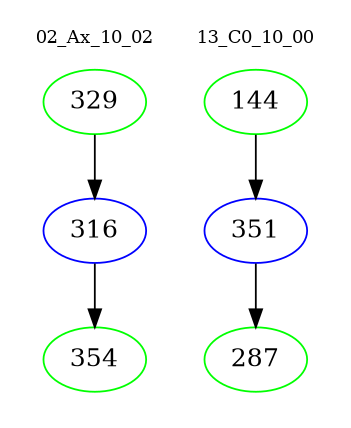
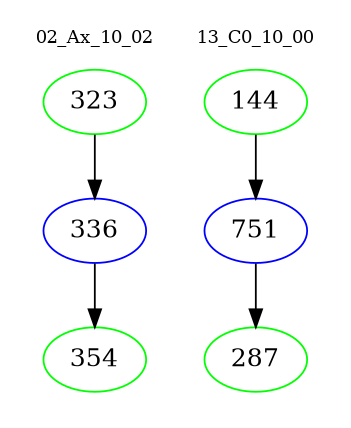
(95, 102) -> (95, 102)
(95, 231) -> (95, 231)
(256, 231) -> (256, 231)
